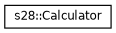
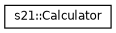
(58, 17) -> (58, 17)
